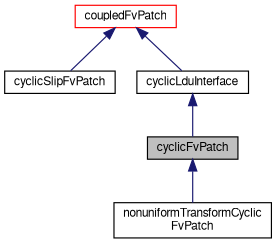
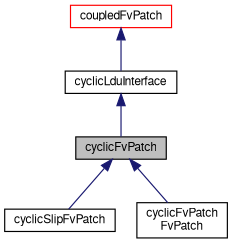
(89, 53) -> (86, 189)
(193, 220) -> (182, 220)
